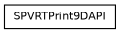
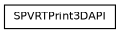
(60, 17) -> (60, 17)
